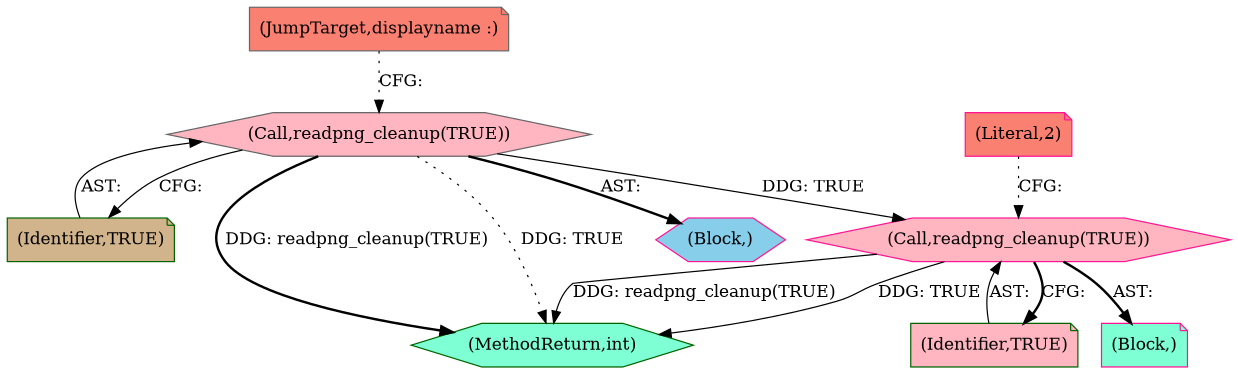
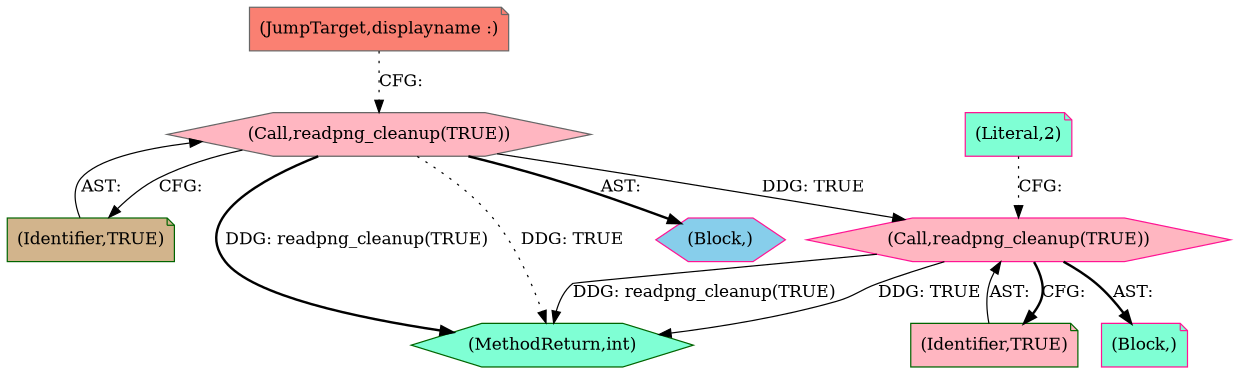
(1019, 134) -> (1019, 134)
